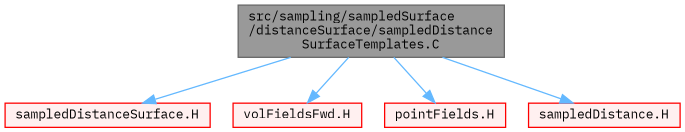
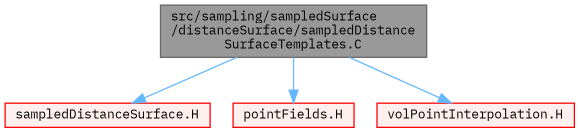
(297, 115) -> none
(604, 115) -> (476, 115)
